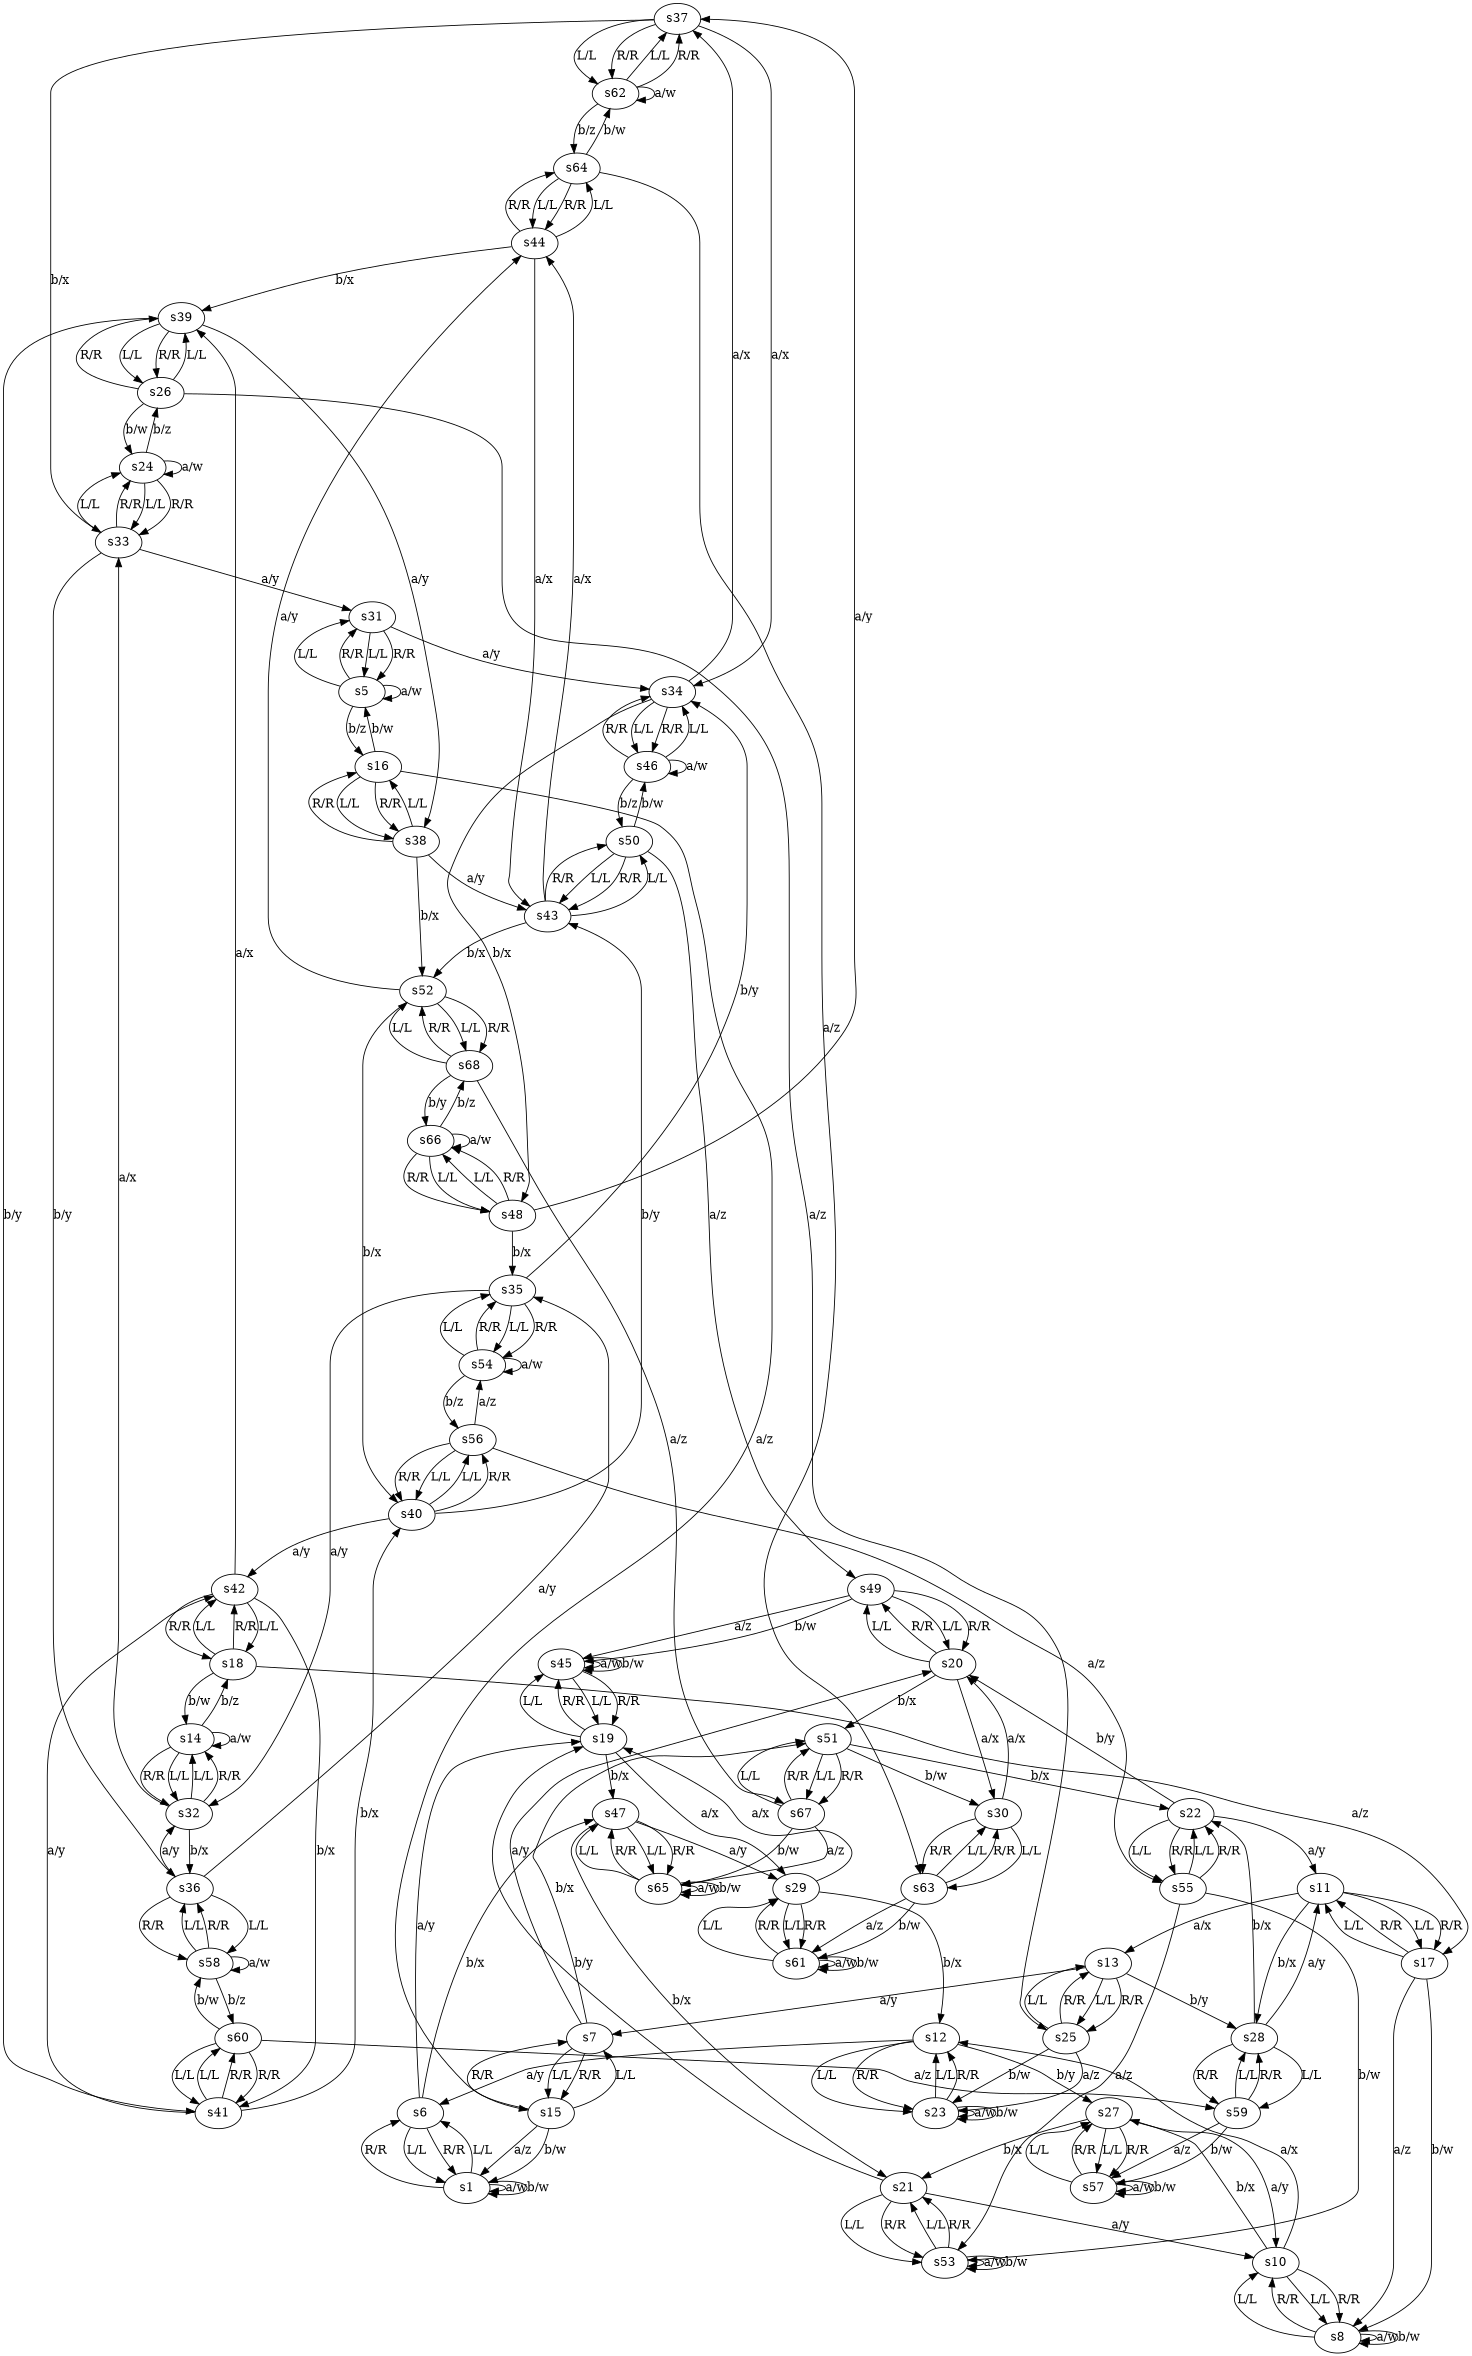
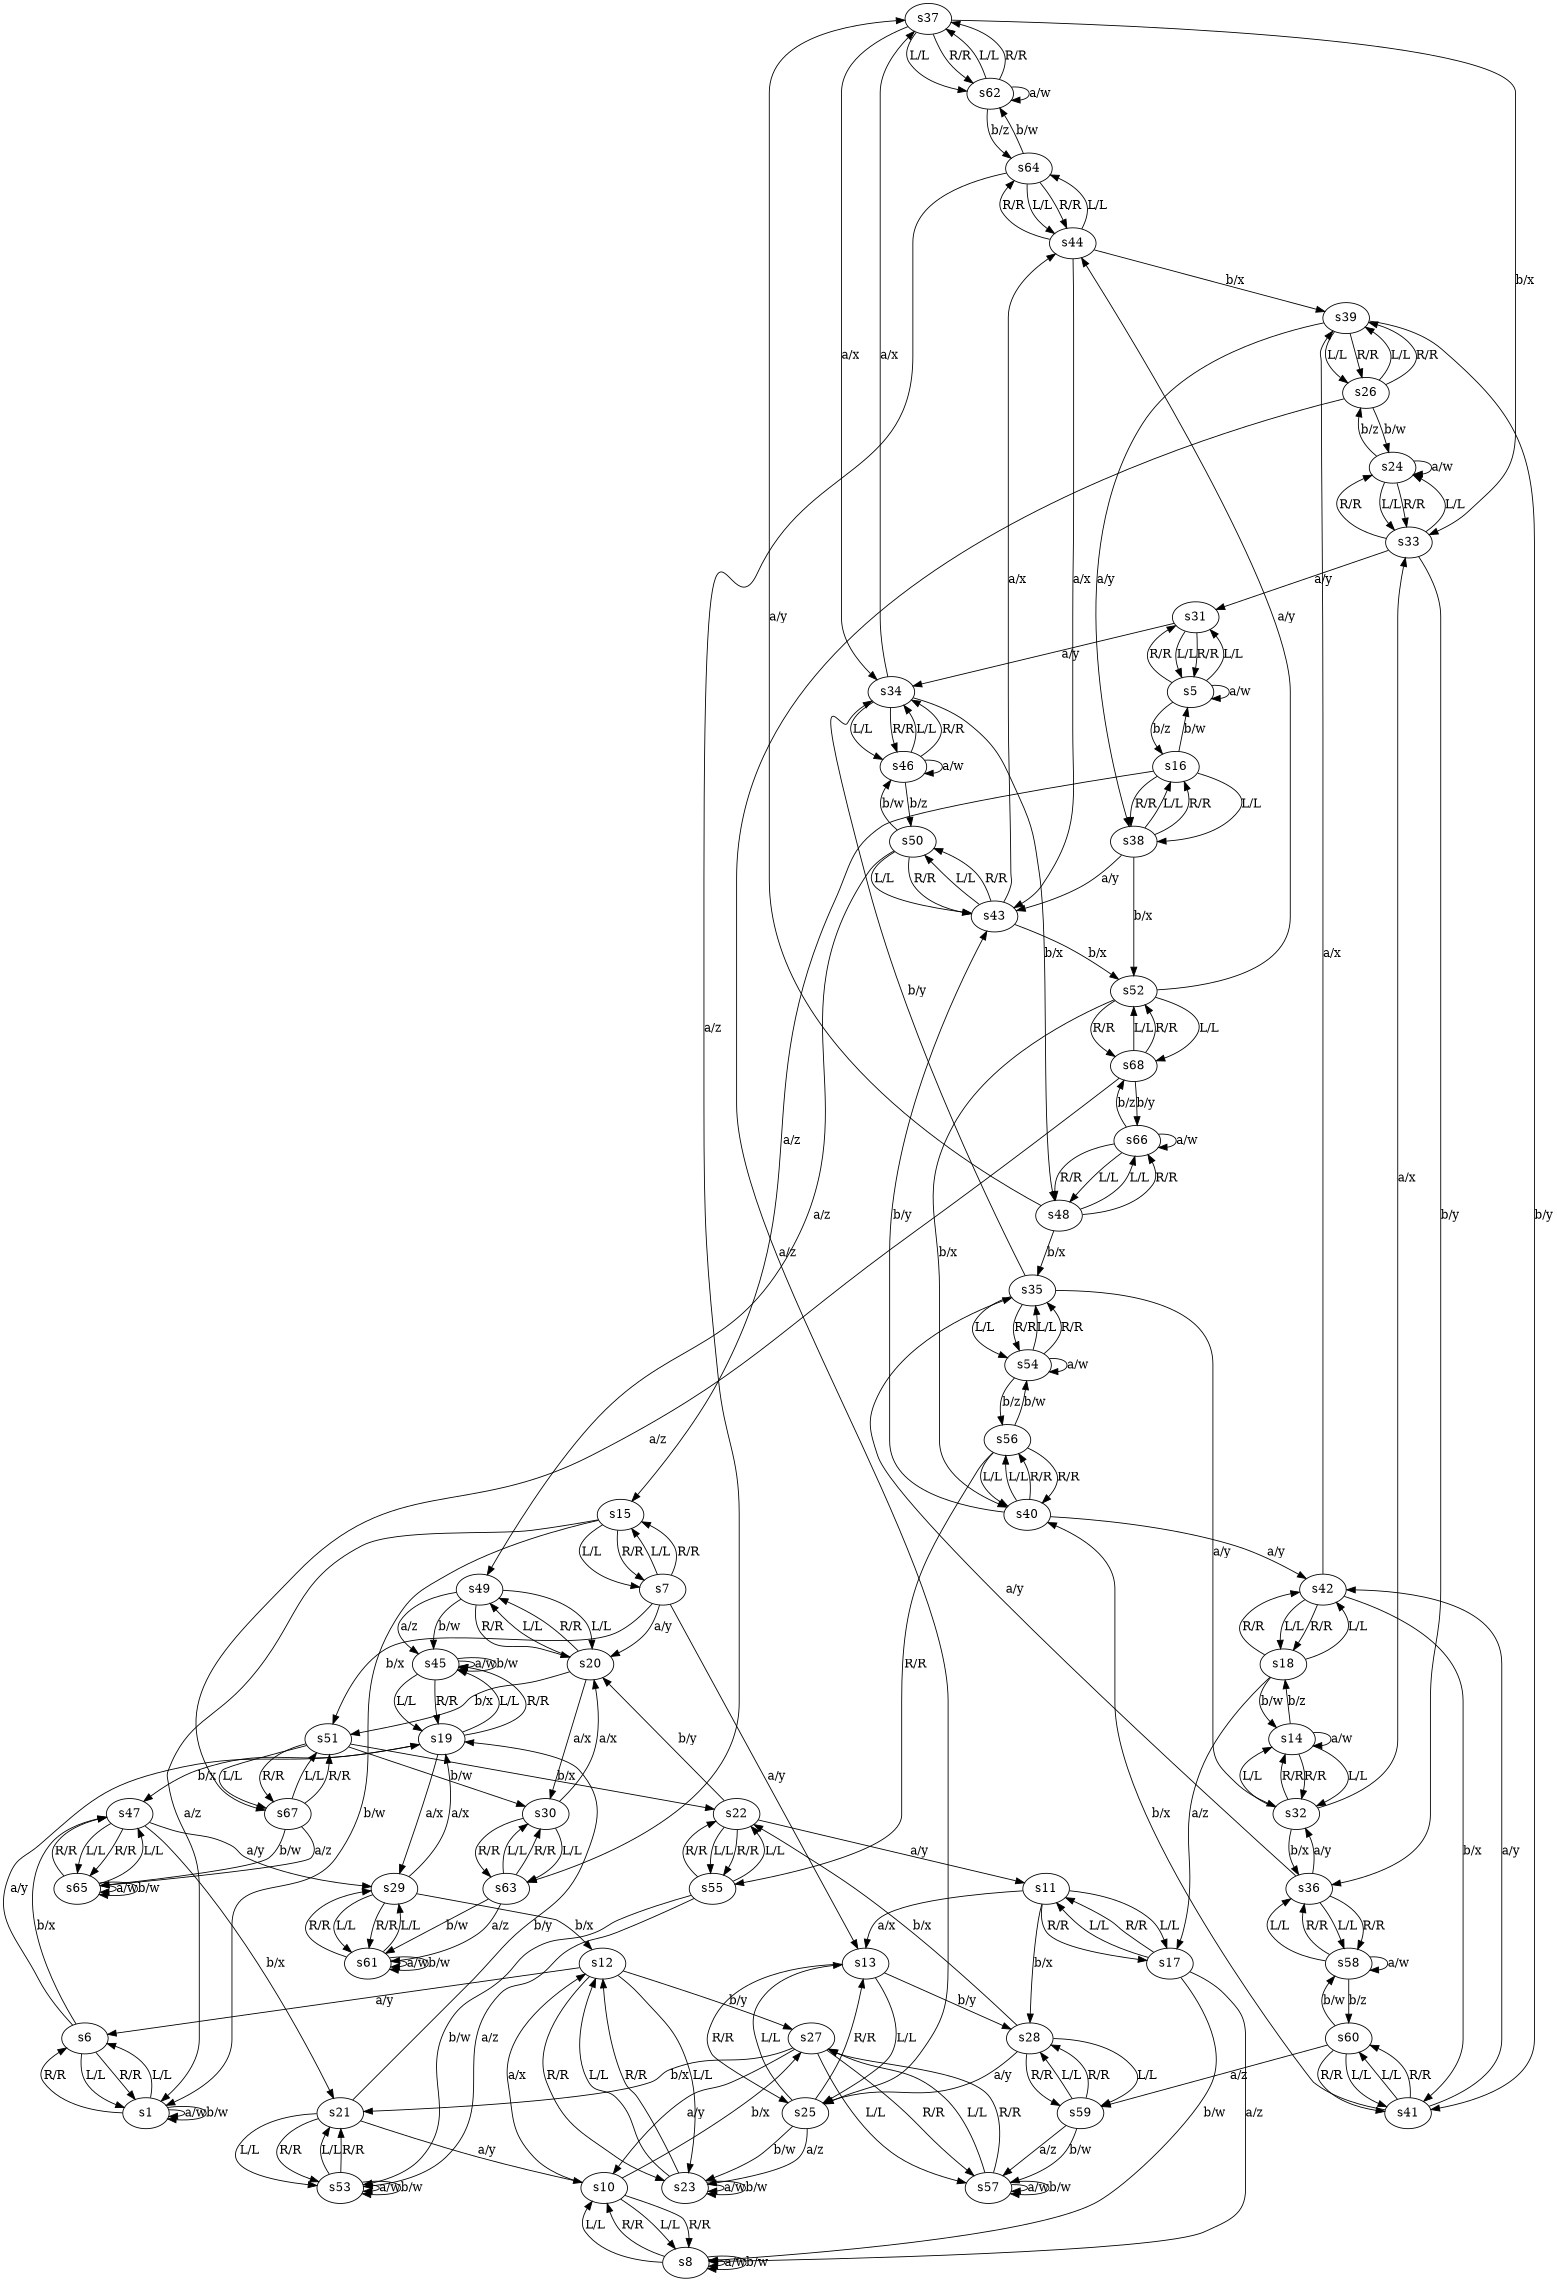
(488, 1403) -> (1035, 1403)
(1097, 1664) -> (915, 1664)
(1299, 1973) -> (930, 2092)
(853, 2000) -> (762, 1773)
